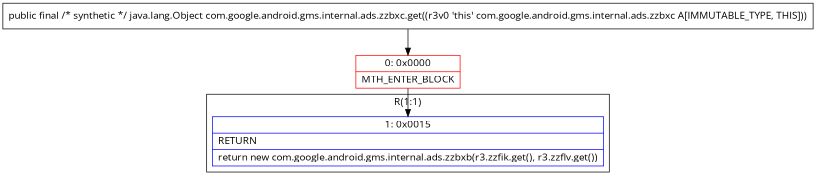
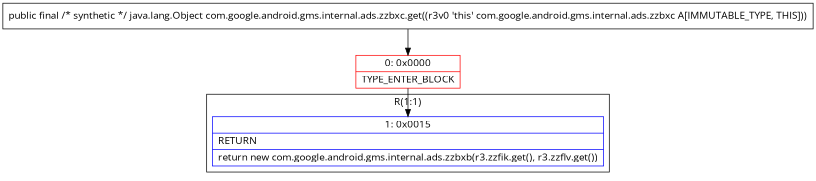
(408, 80) -> (408, 80)
